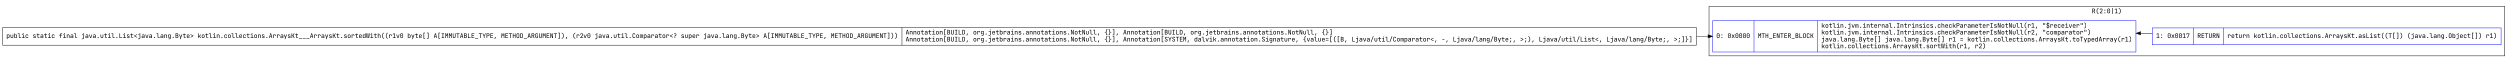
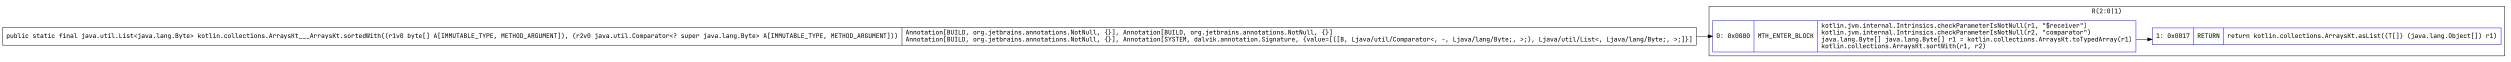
(2146, 33) -> (2142, 39)
